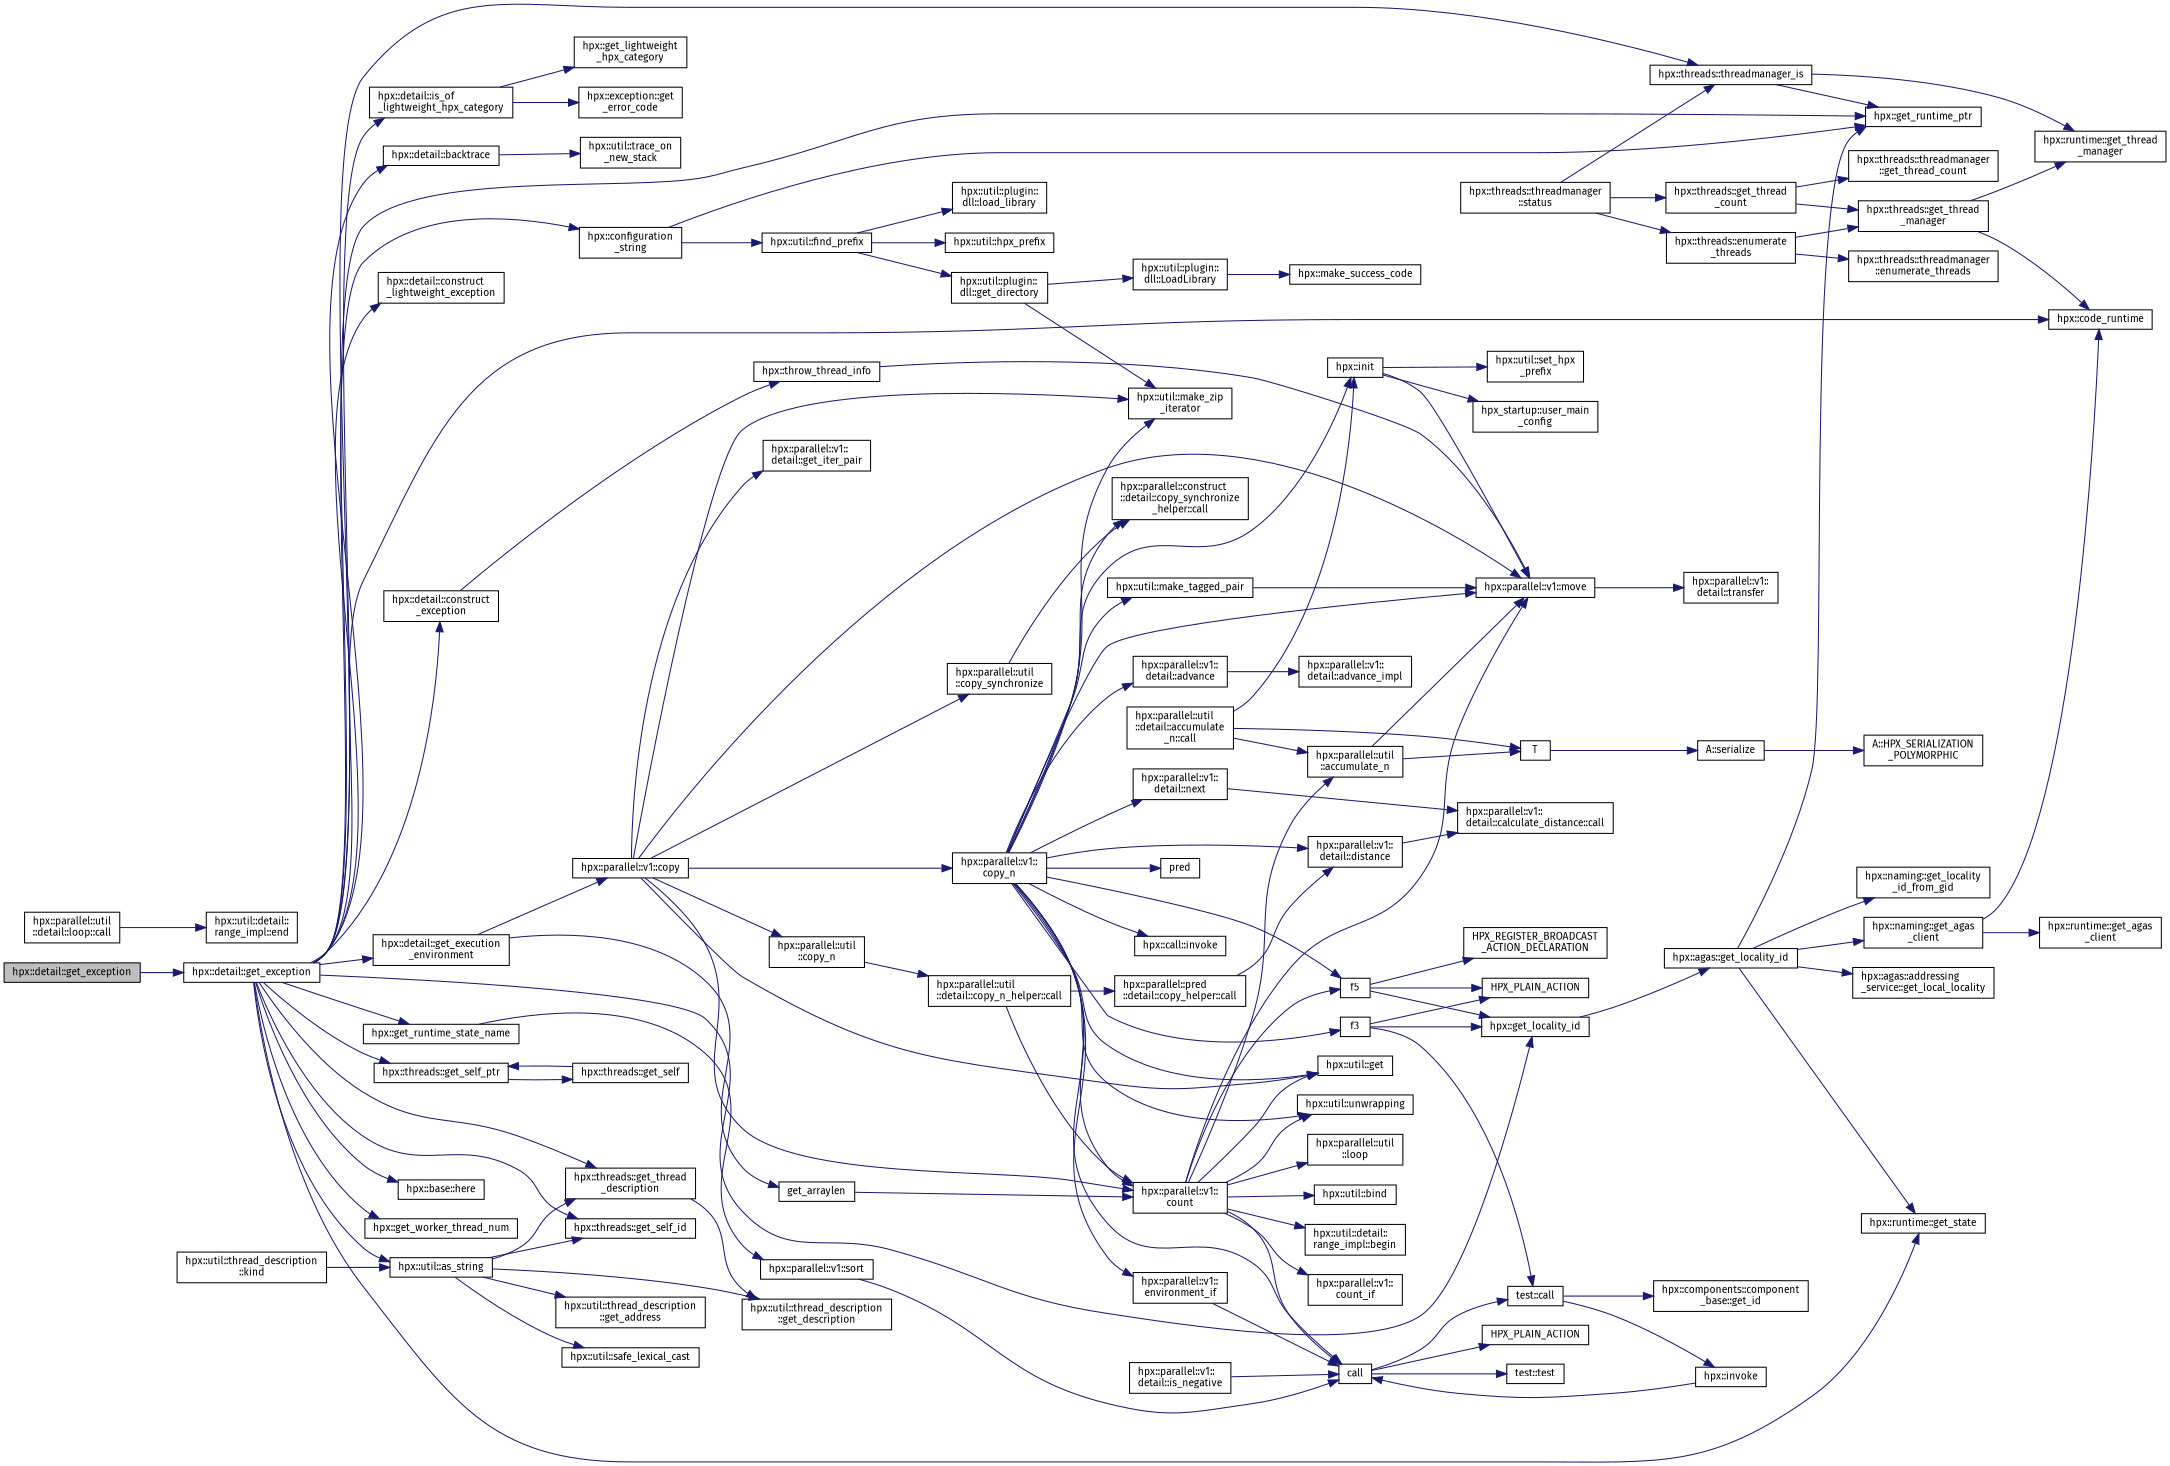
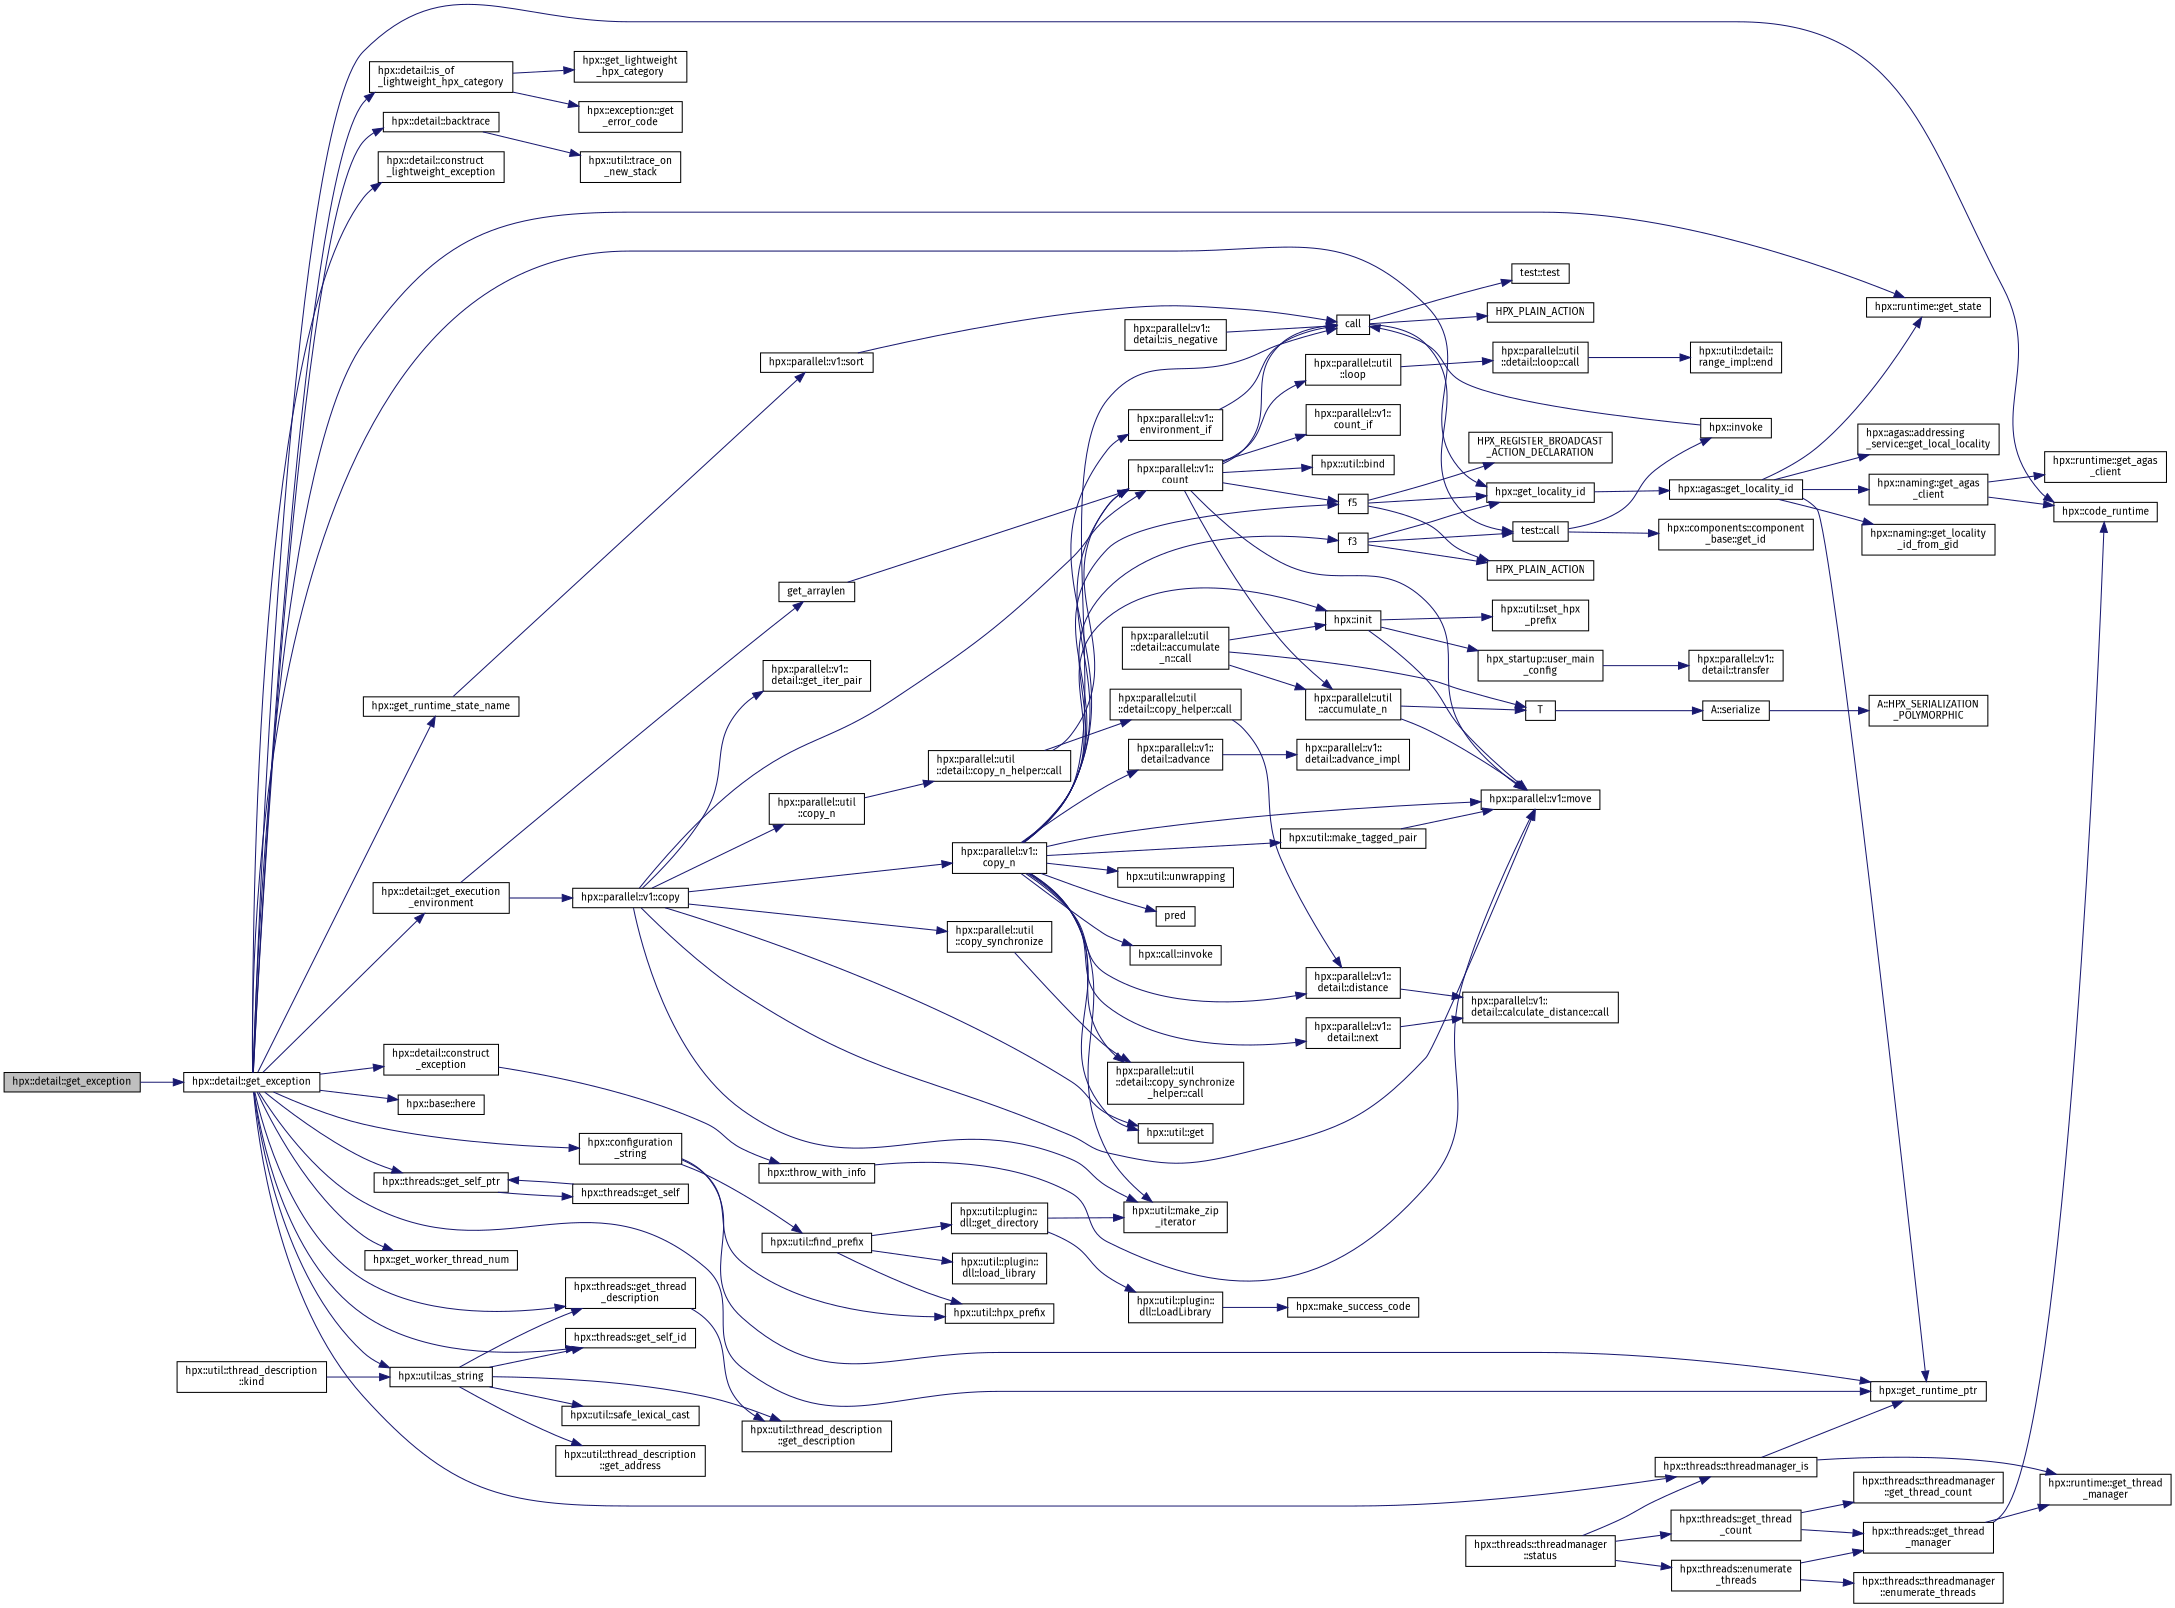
none -> (1431, 365)
(817, 372) -> (817, 1173)
(1180, 499) -> (1176, 1083)
(1634, 588) -> (1641, 666)
(1180, 991) -> (1176, 705)
(1253, 1128) -> none
(1266, 1153) -> none
(1355, 1240) -> none
none -> (775, 1283)
